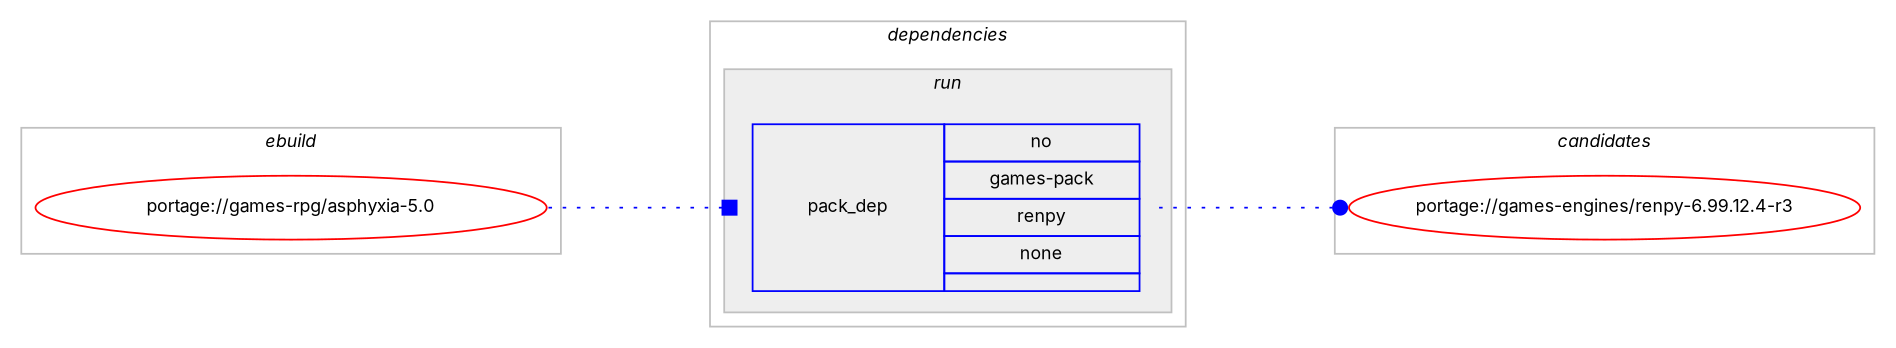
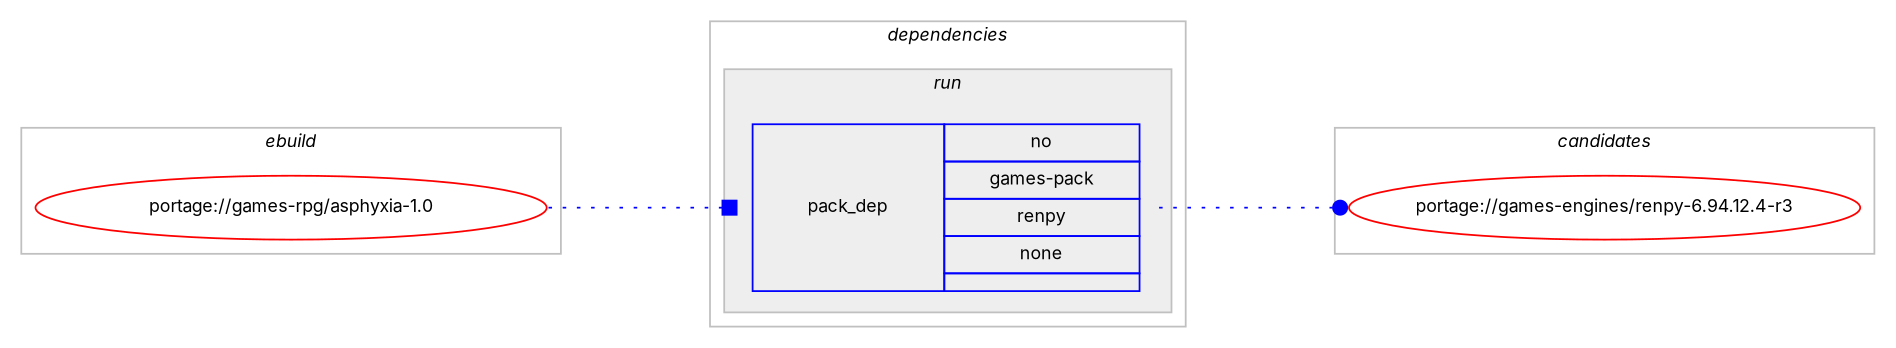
(291, 208) -> (291, 208)
(1605, 208) -> (1605, 208)
